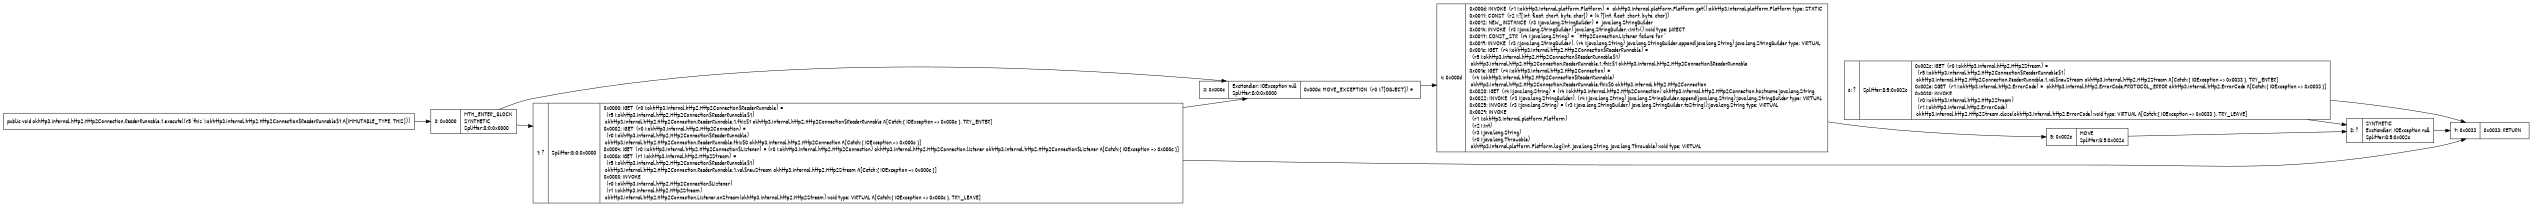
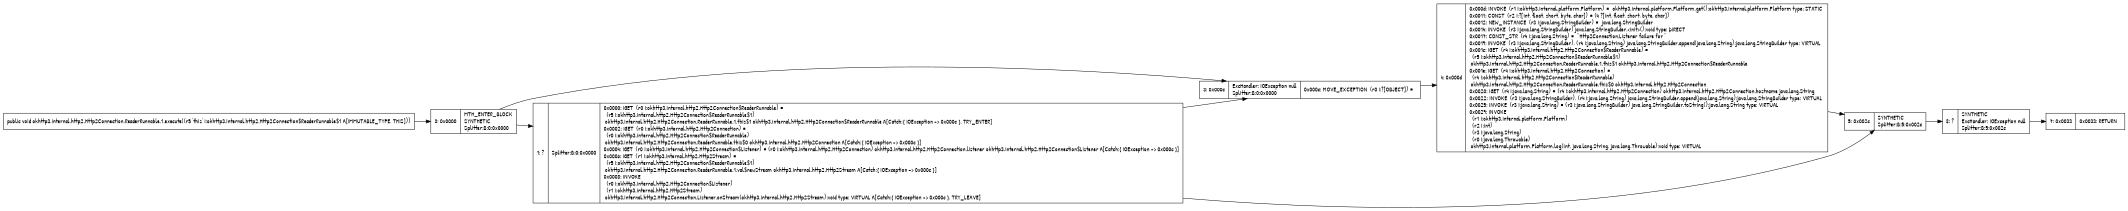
(2087, 90) -> none
(2087, 133) -> (1891, 118)
(1823, 165) -> (1532, 203)
